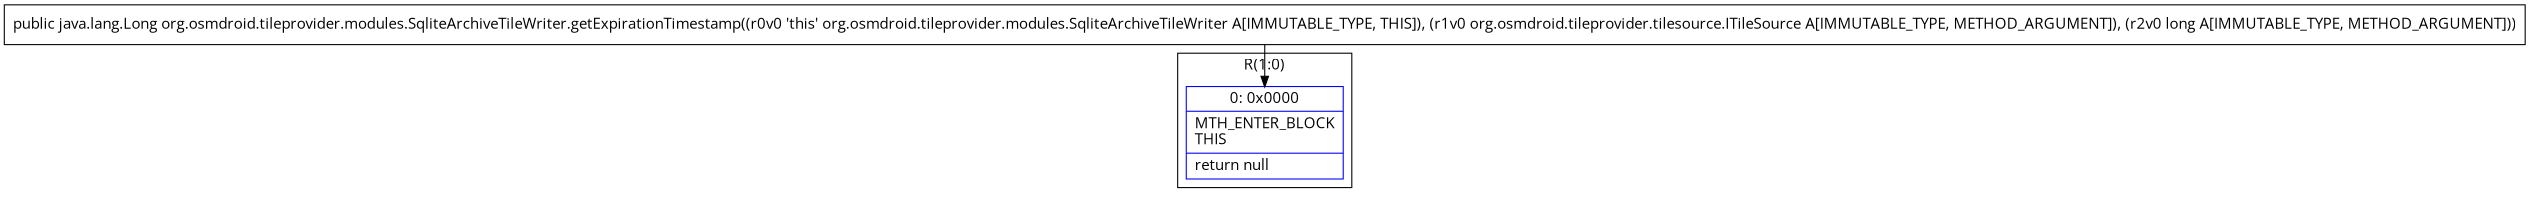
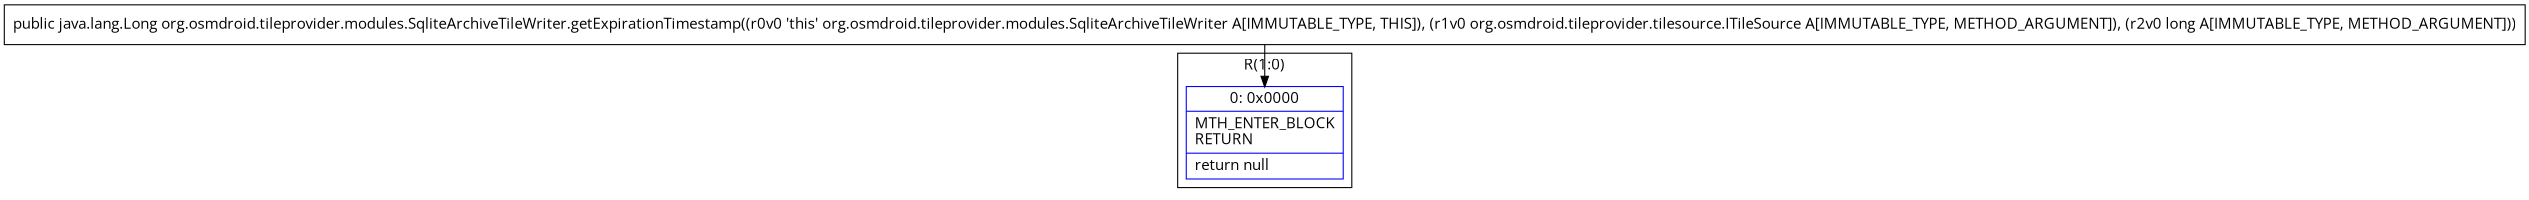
(1211, 140) -> (1224, 140)
